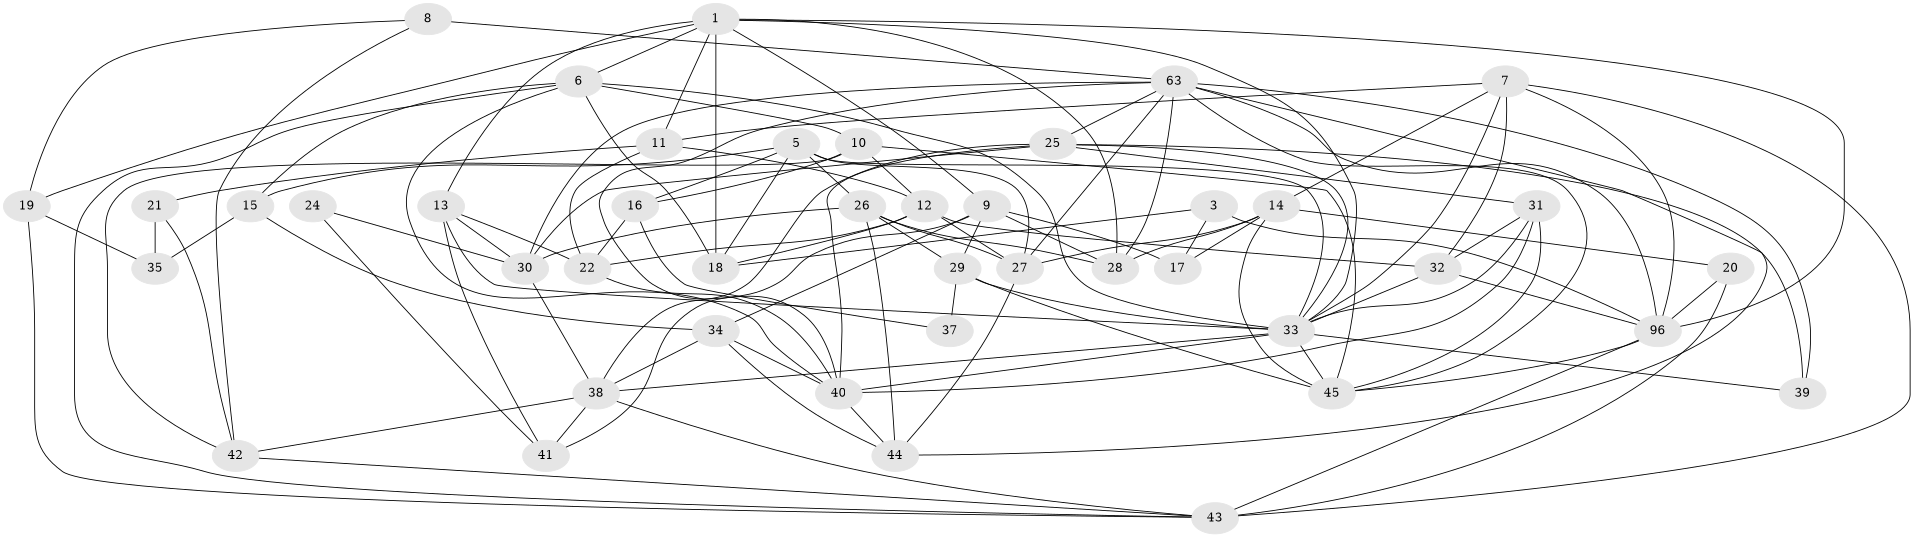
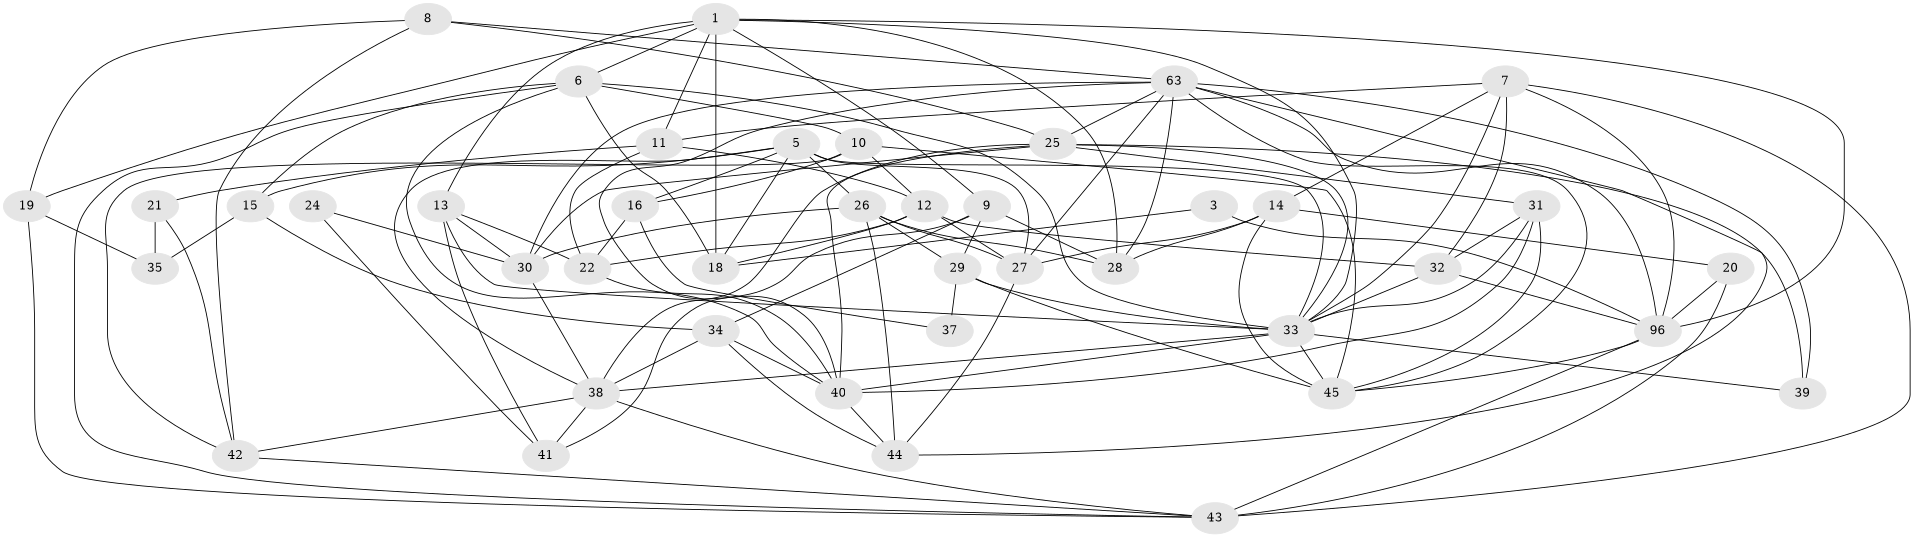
none -> (745, 66)
none -> (445, 172)
(1178, 269) -> none
